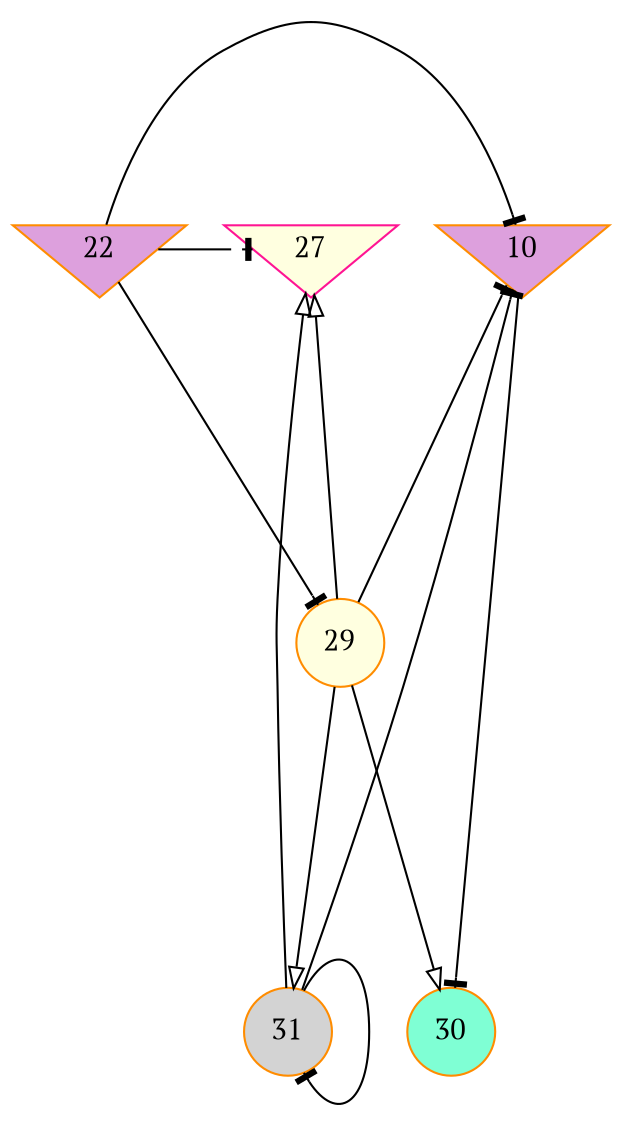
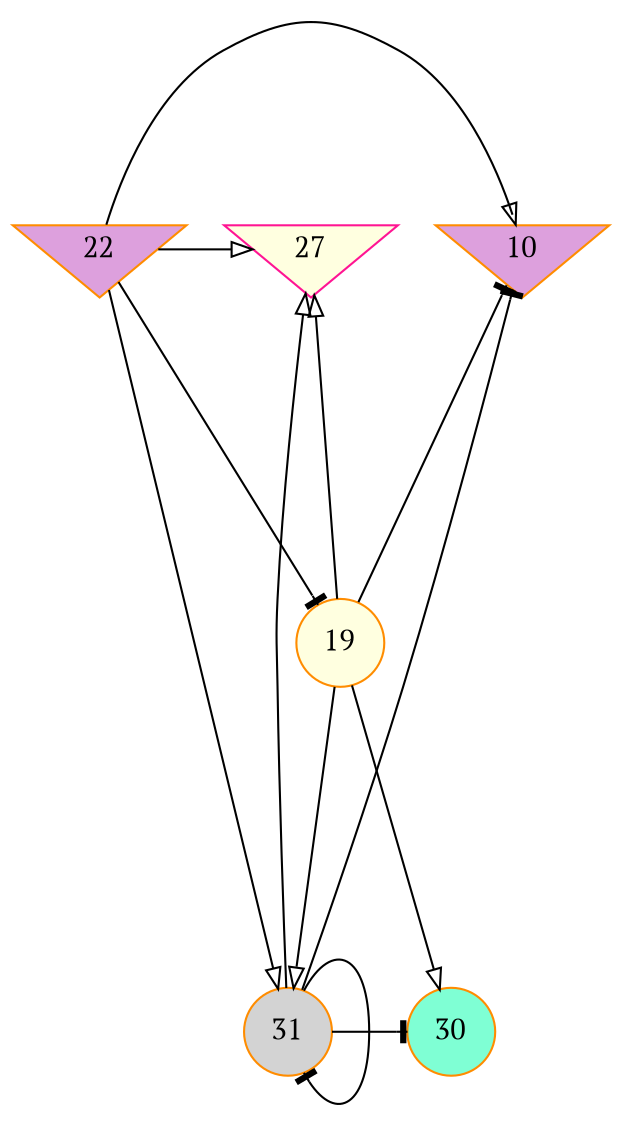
(306, 23) -> (306, 23)
(195, 249) -> (195, 249)
none -> (191, 629)
(487, 636) -> (356, 1032)
(340, 643) -> (340, 643)
